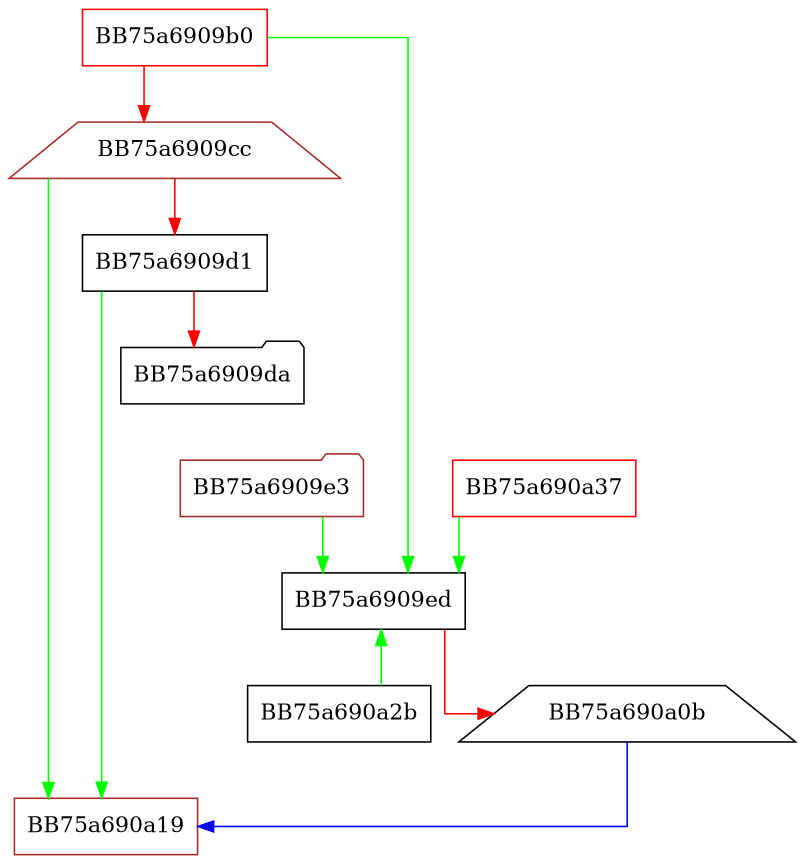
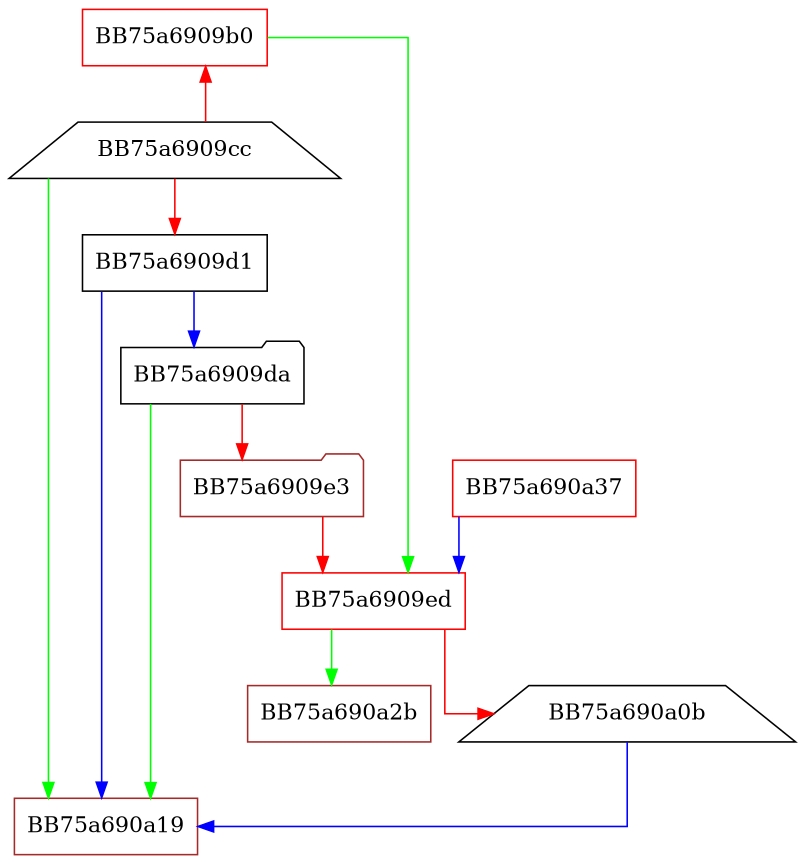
(144, 86) -> (206, 102)
(175, 150) -> (175, 150)
(194, 311) -> (194, 311)
none -> (242, 424)
(102, 537) -> (102, 537)
(323, 537) -> (323, 537)
(459, 537) -> (459, 537)
none -> (151, 593)
(374, 601) -> (374, 601)
(381, 665) -> (332, 649)
(339, 714) -> (339, 714)
